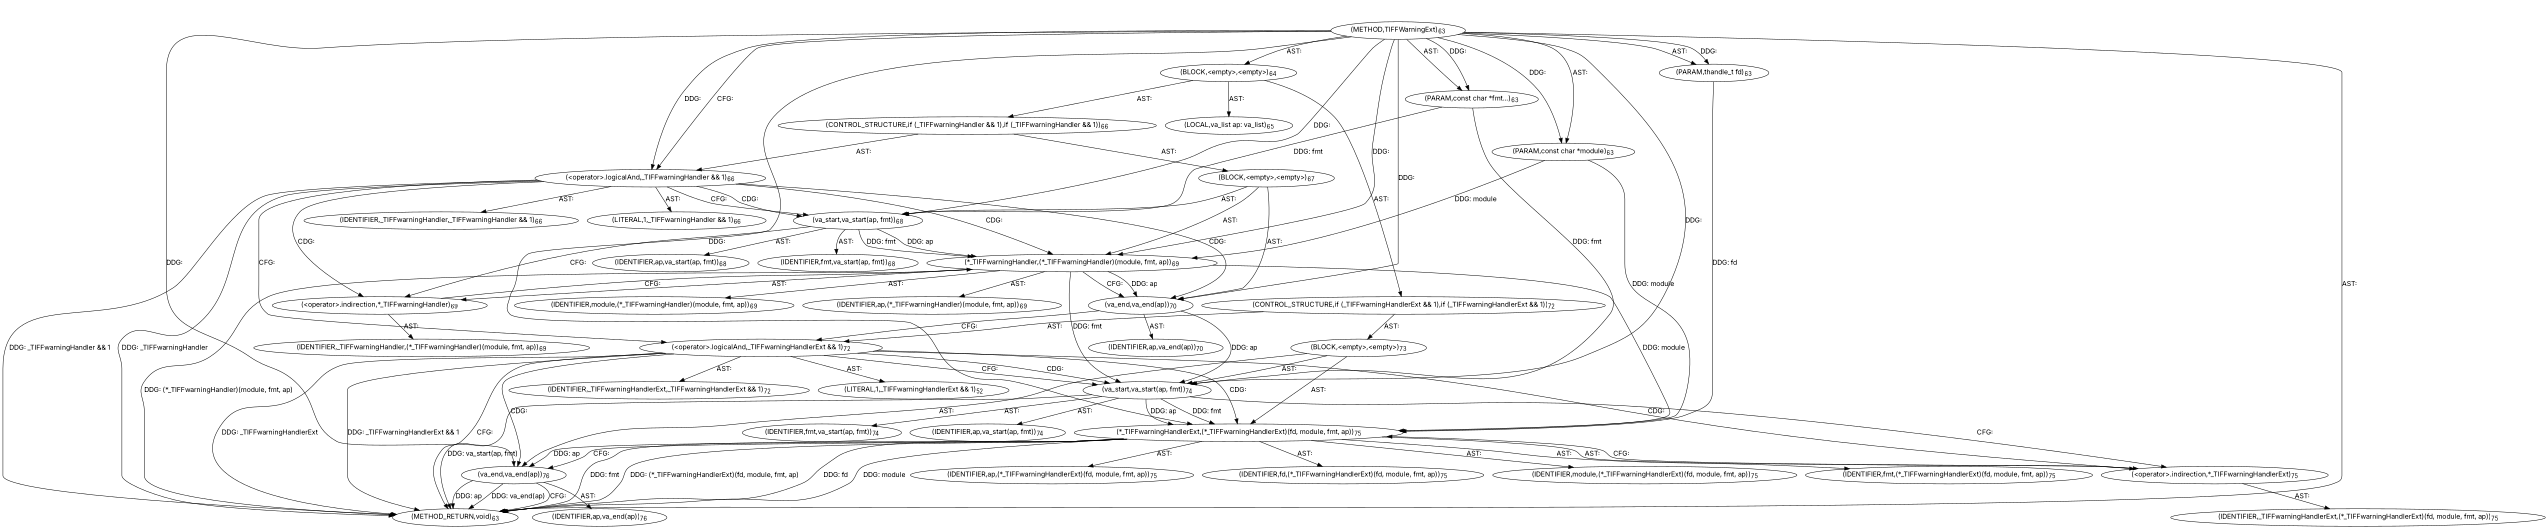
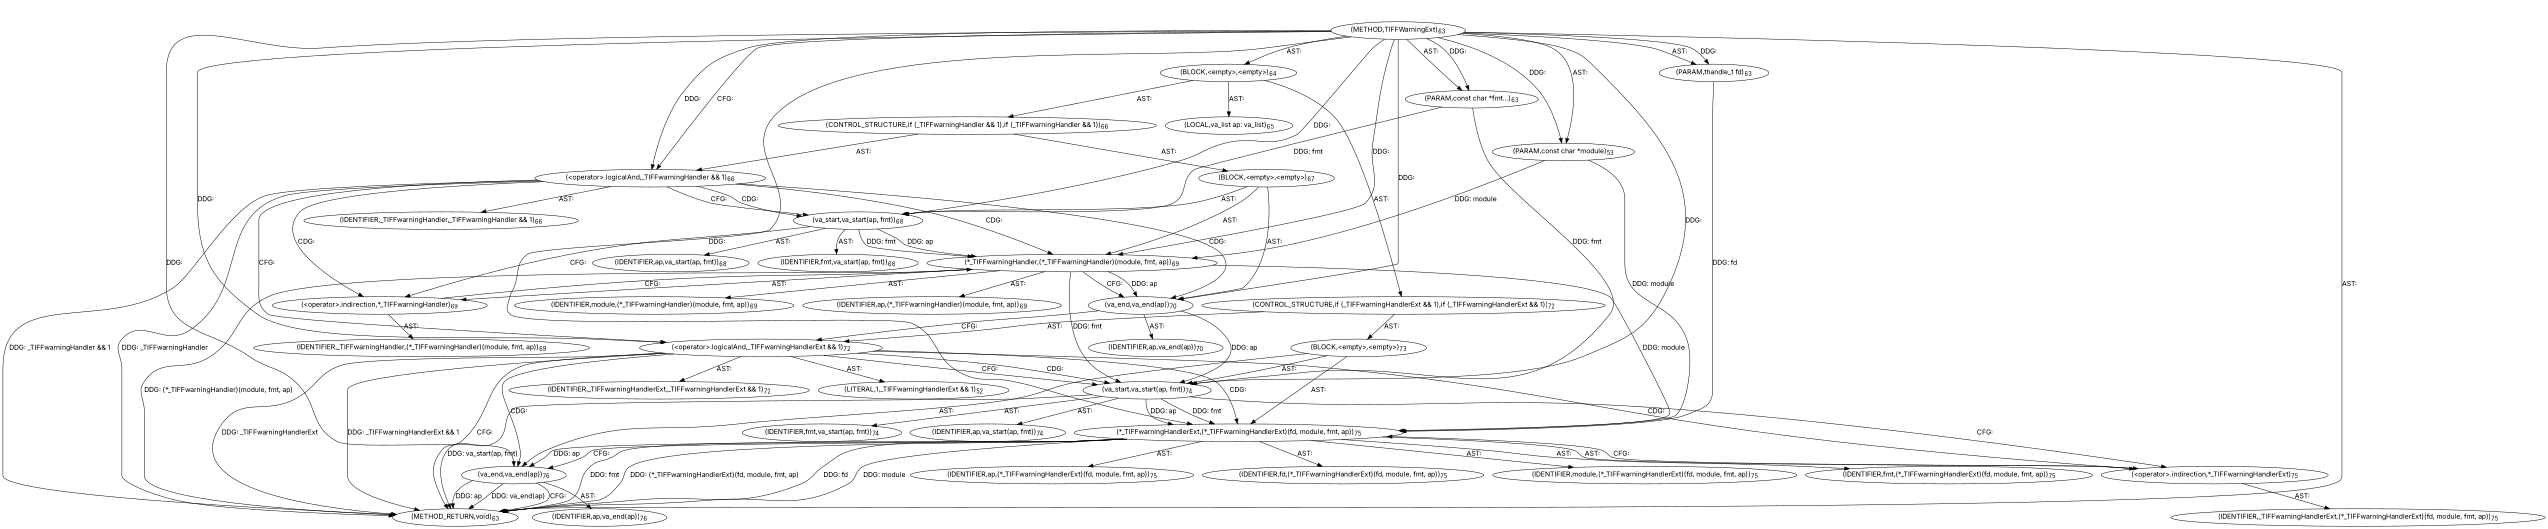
none -> (429, 50)
(1610, 151) -> (1610, 151)
(677, 221) -> none
